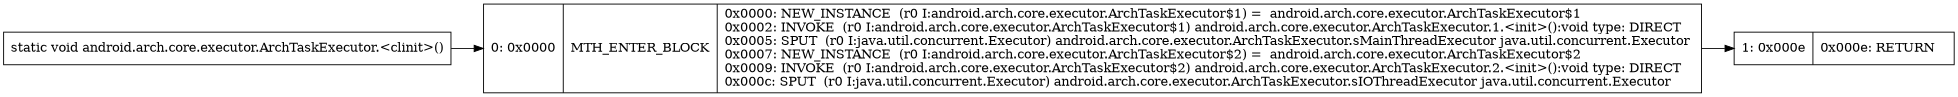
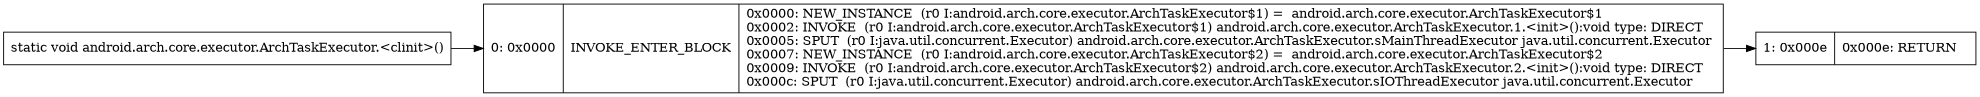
(640, 48) -> (651, 48)
